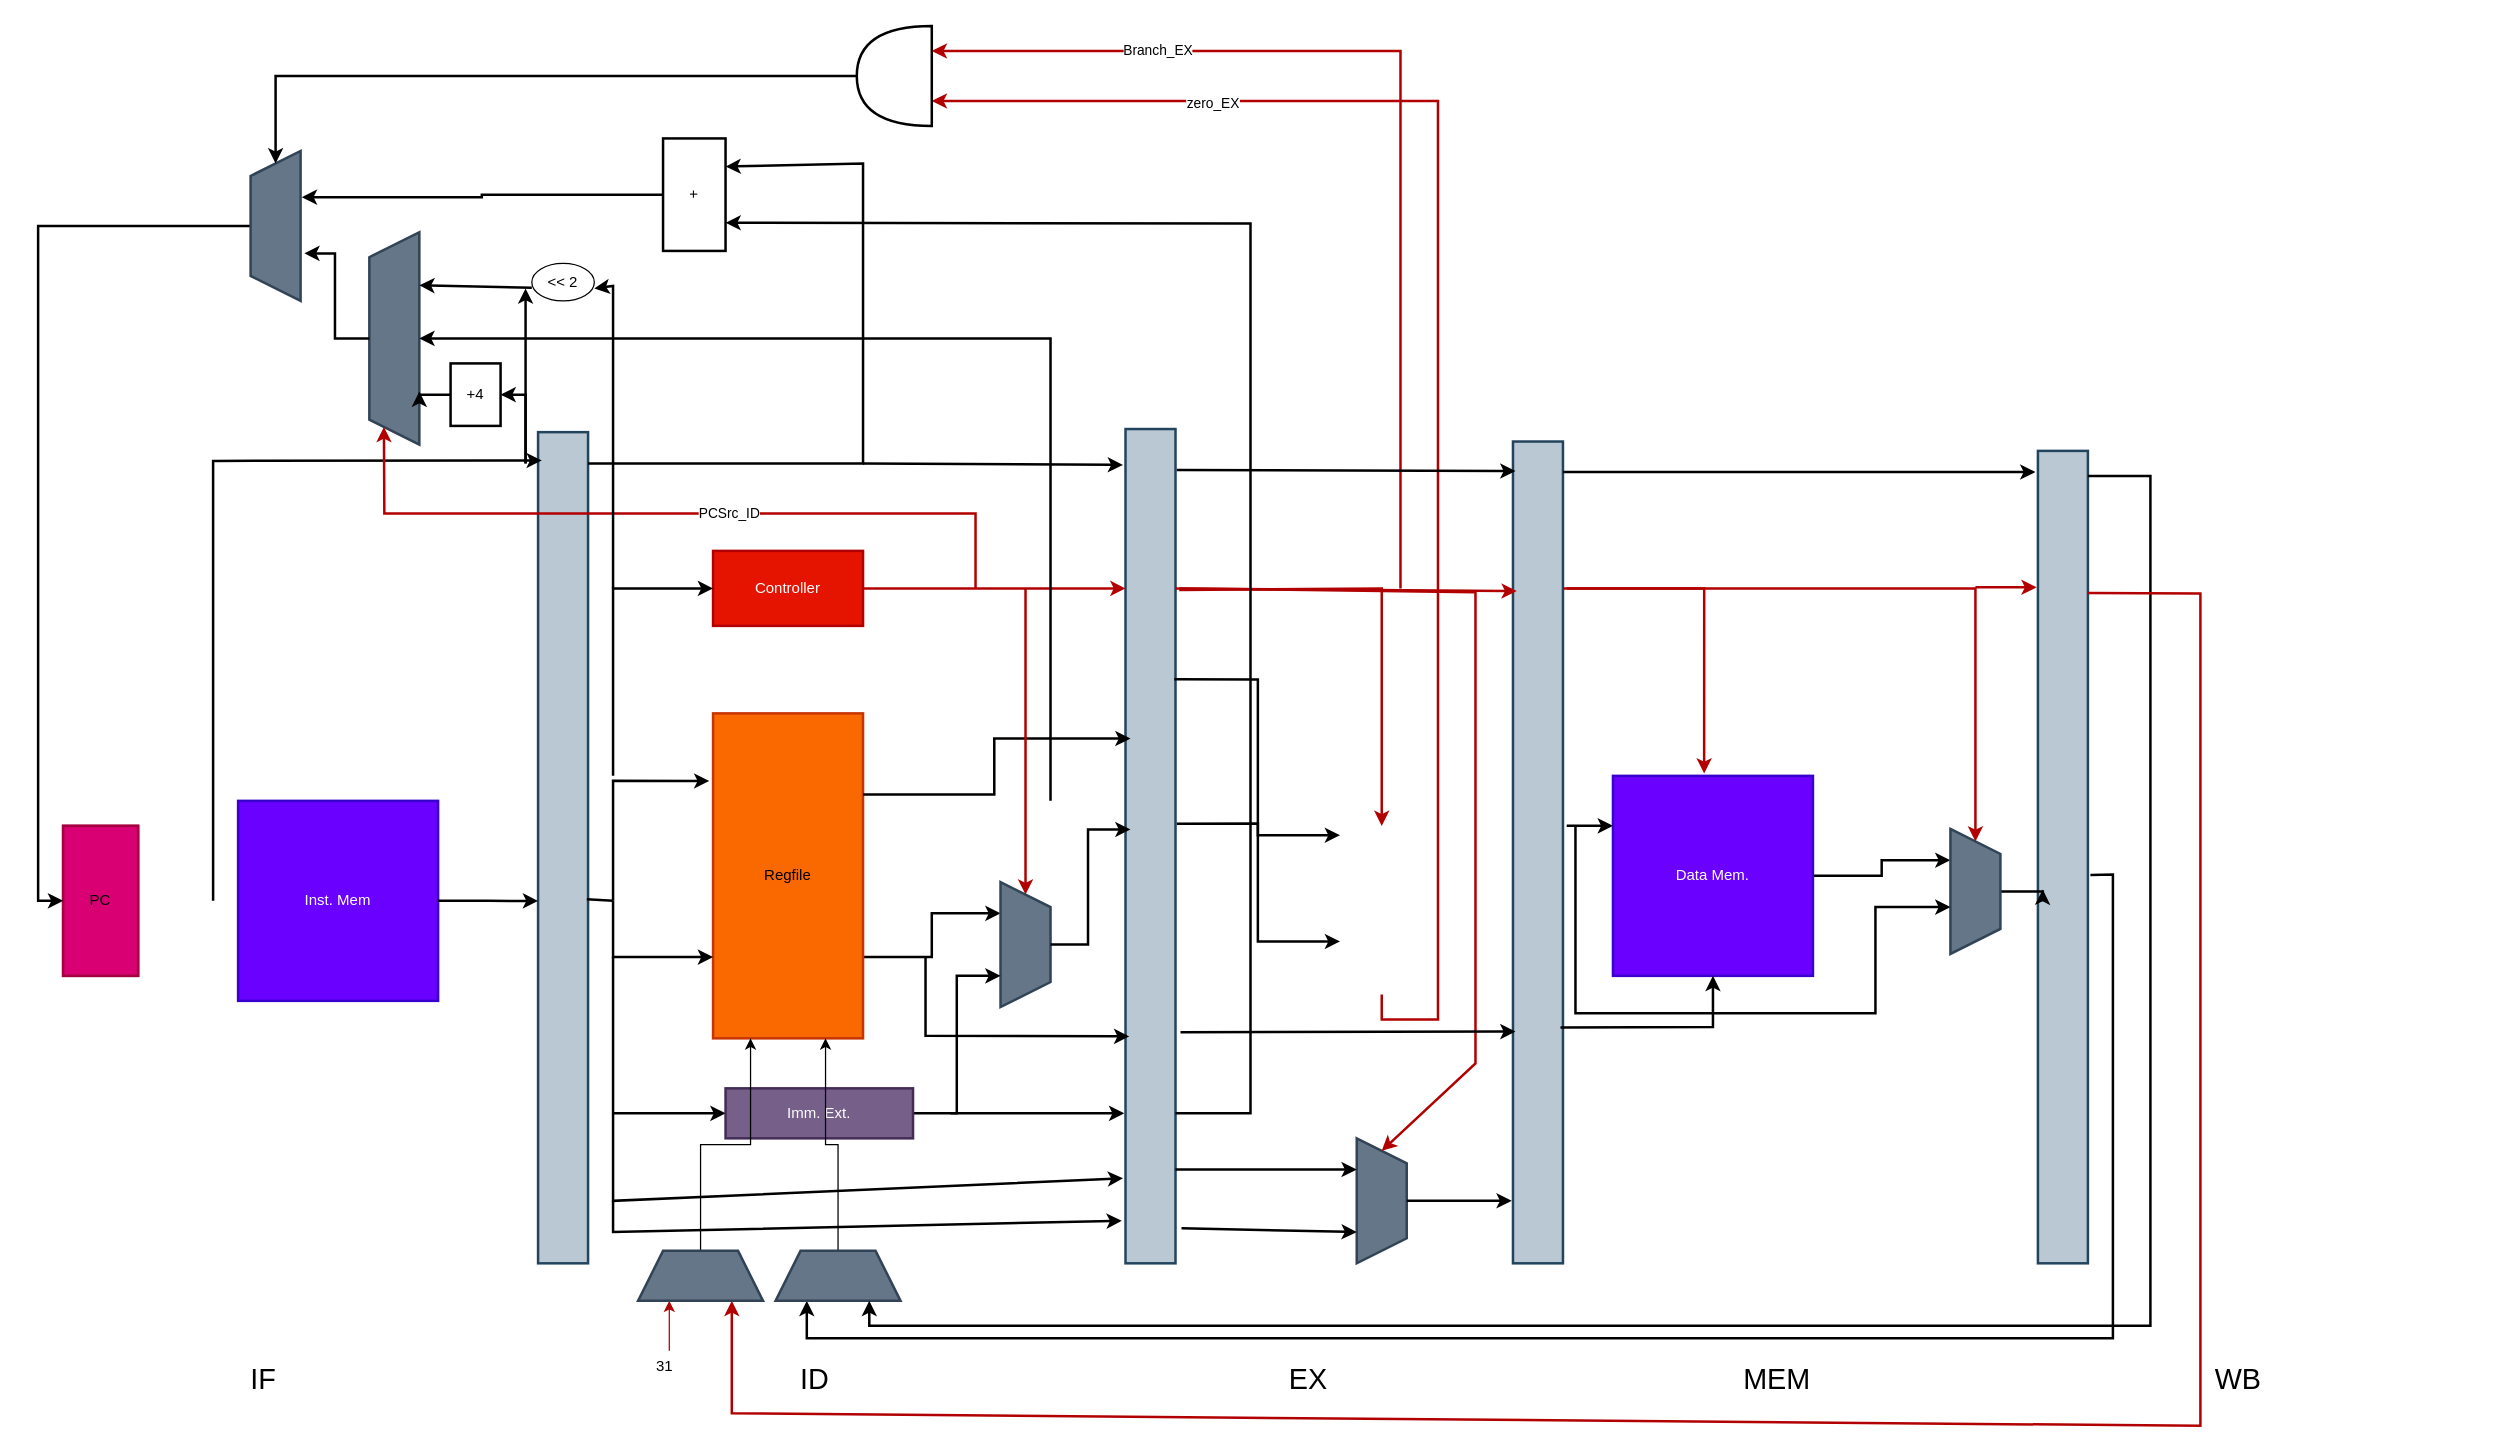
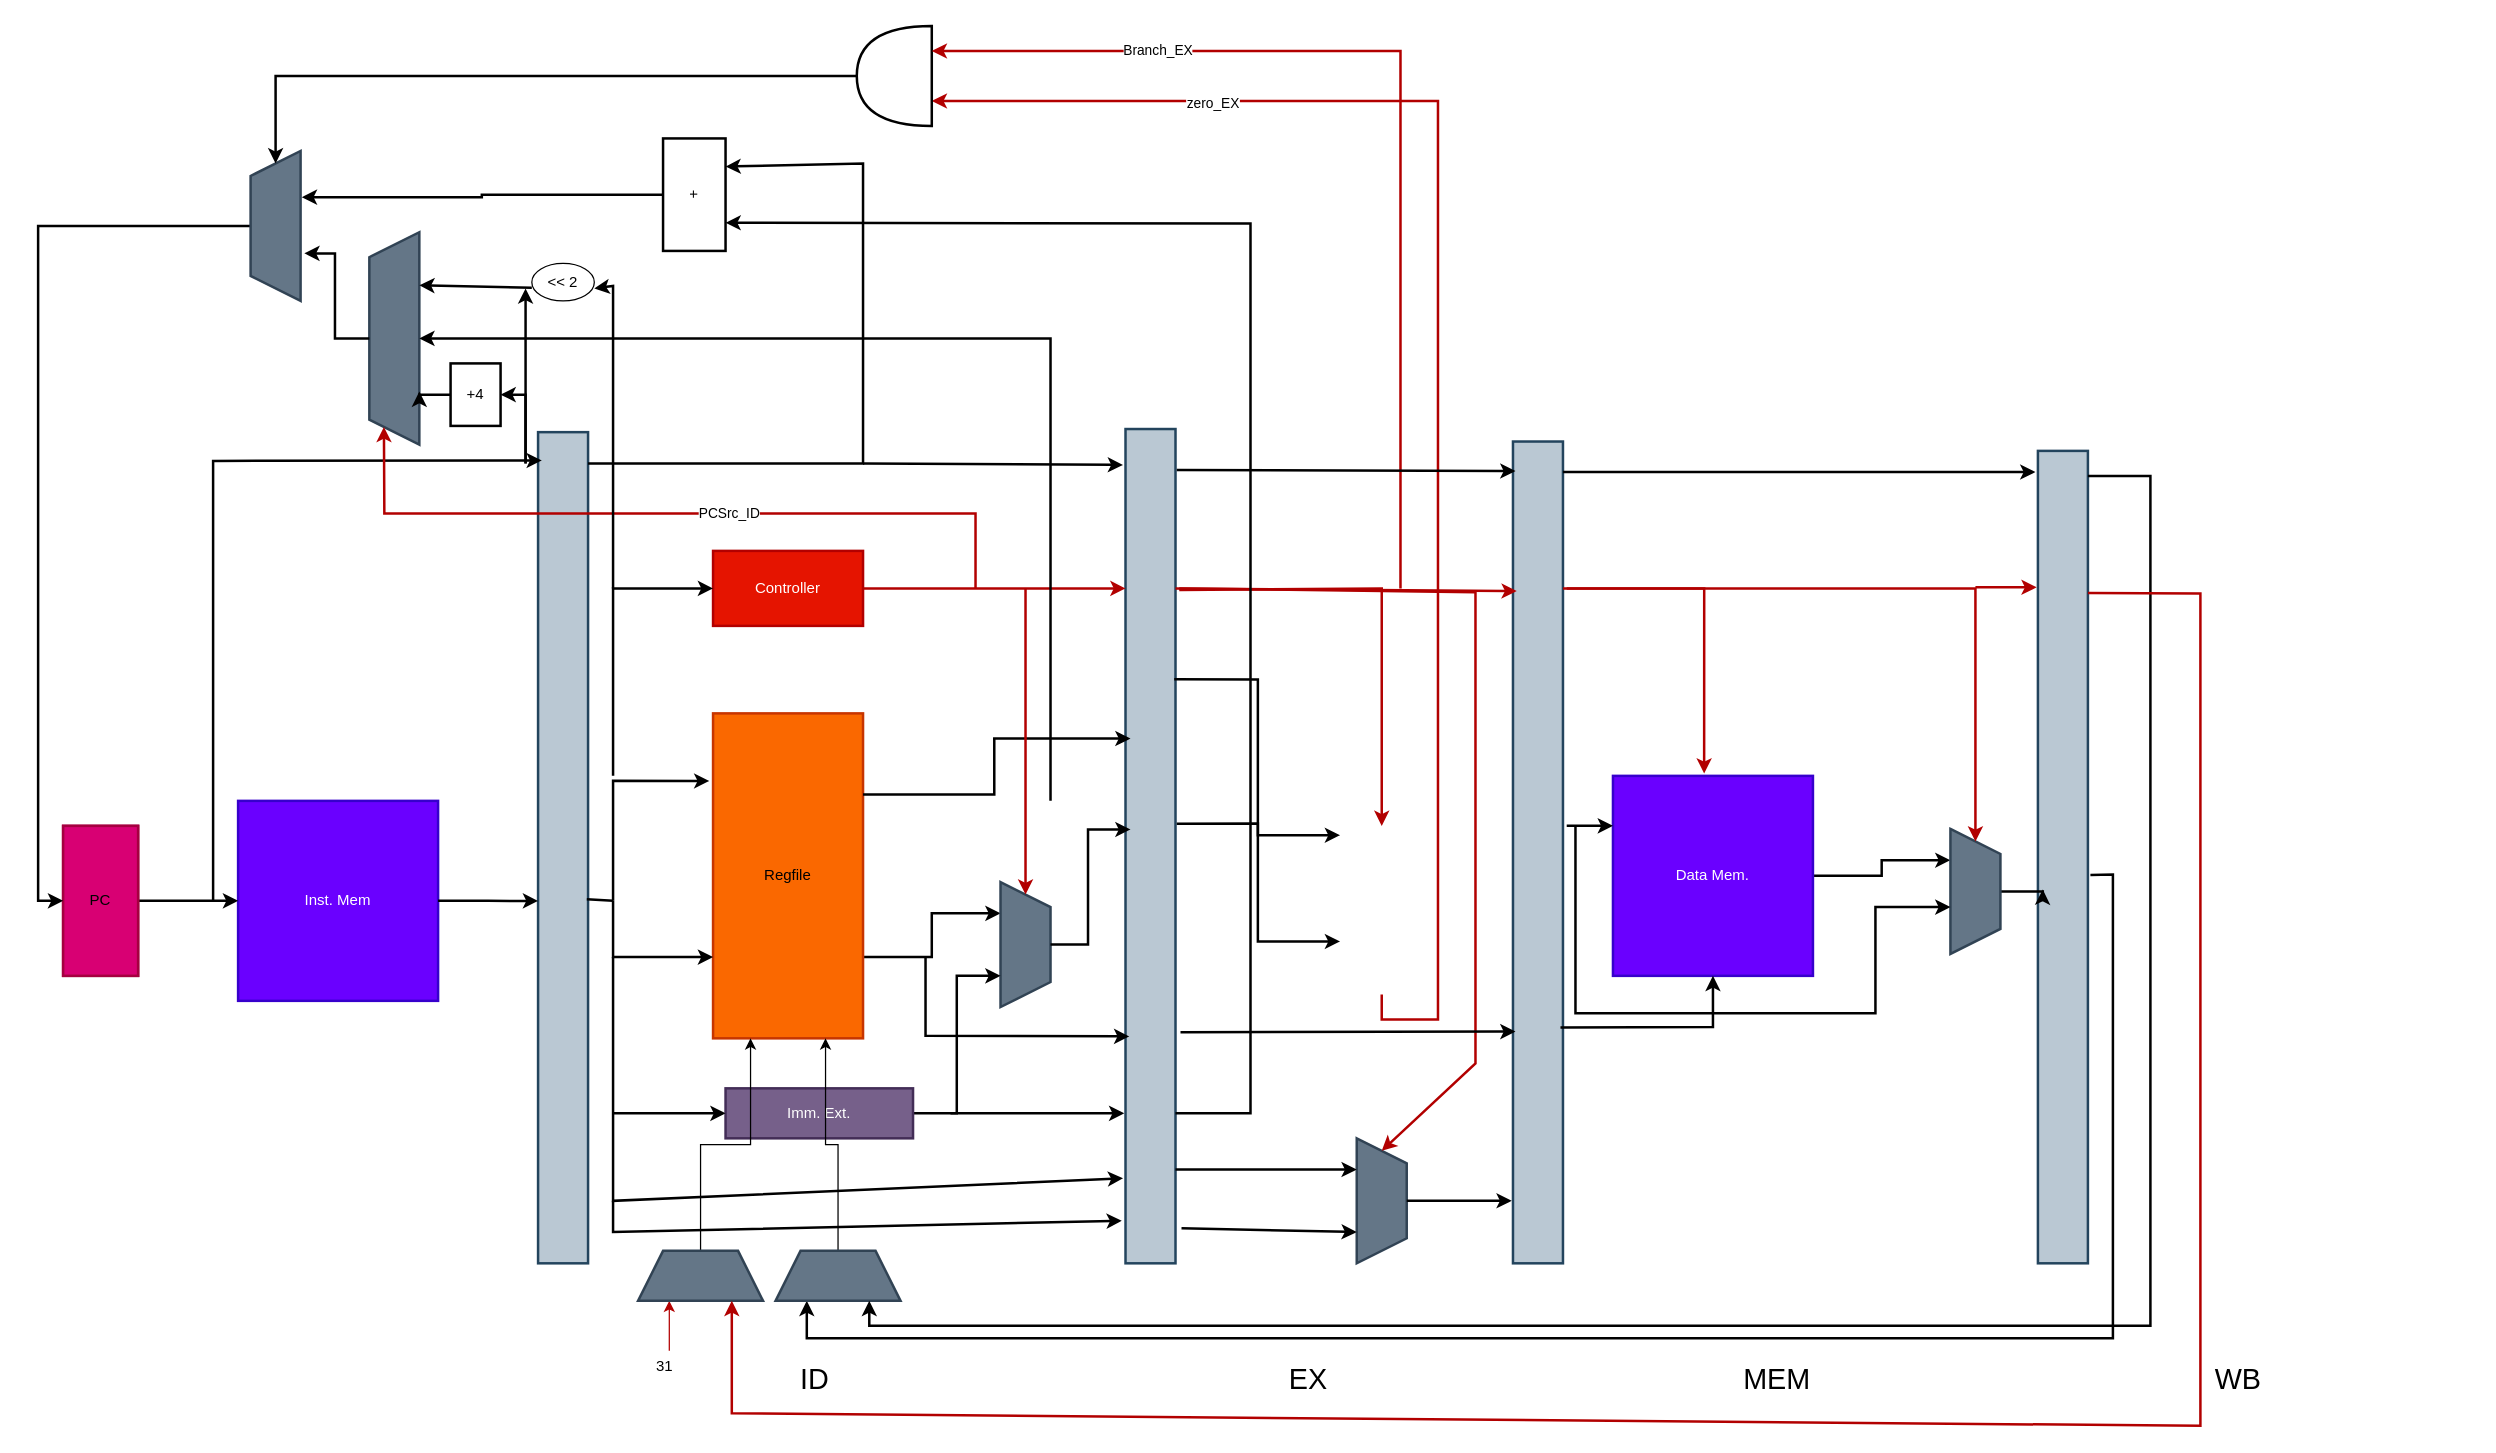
none -> (182, 901)
(263, 1379) -> none
